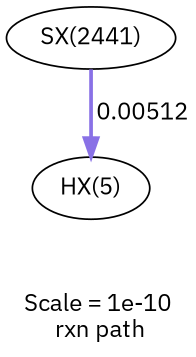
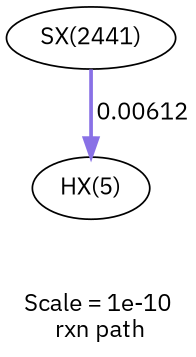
(140, 113) -> (140, 113)
